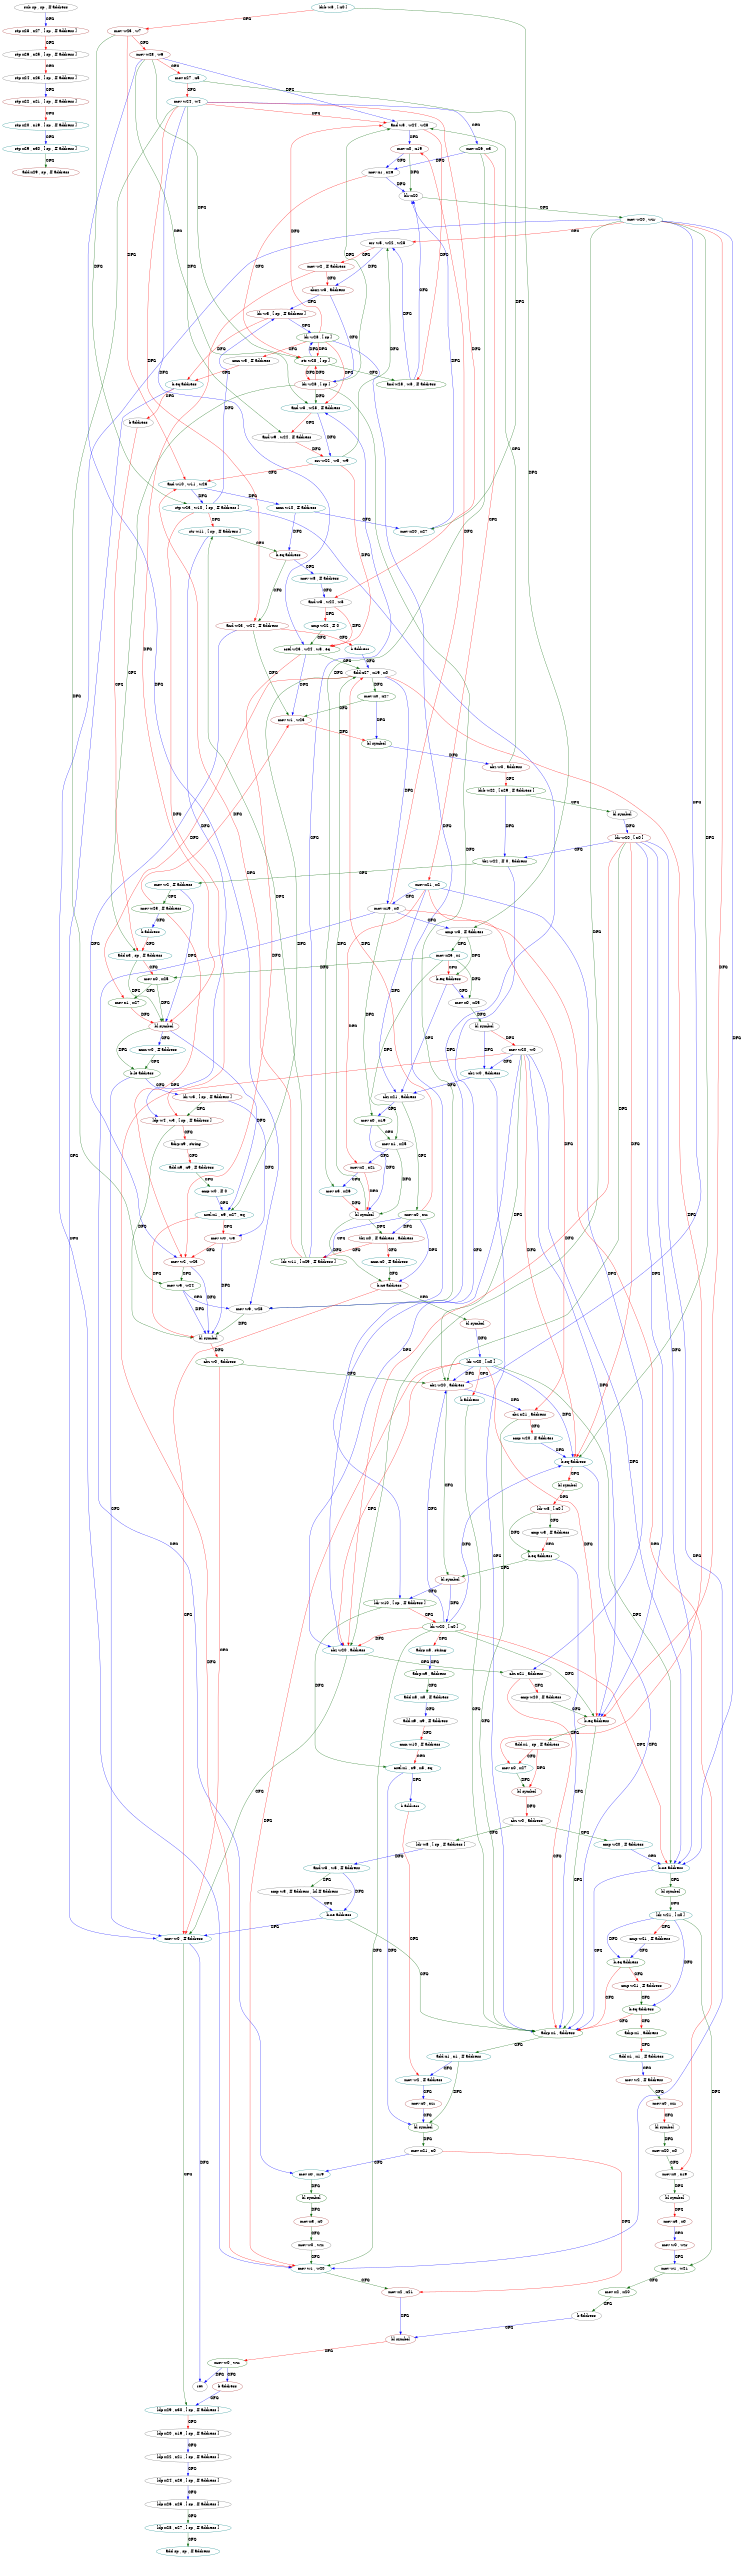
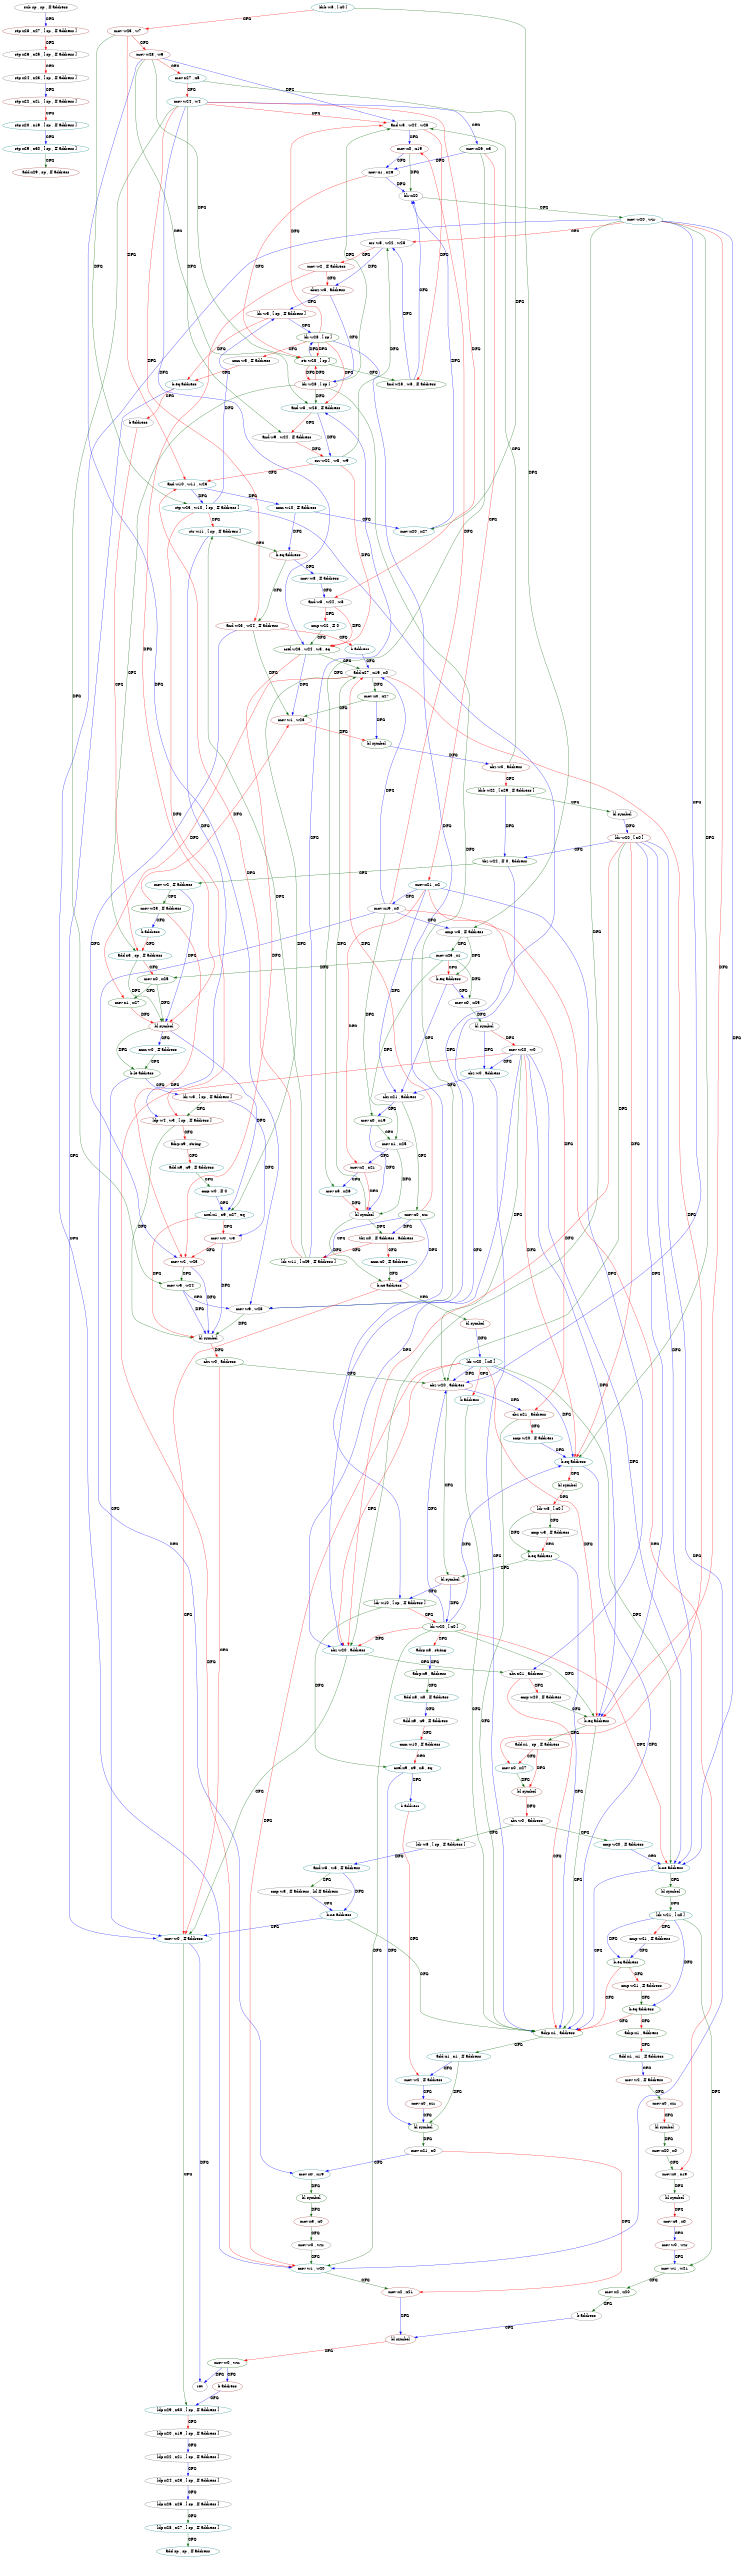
(404, 784) -> (386, 786)
(413, 1768) -> (413, 1768)
